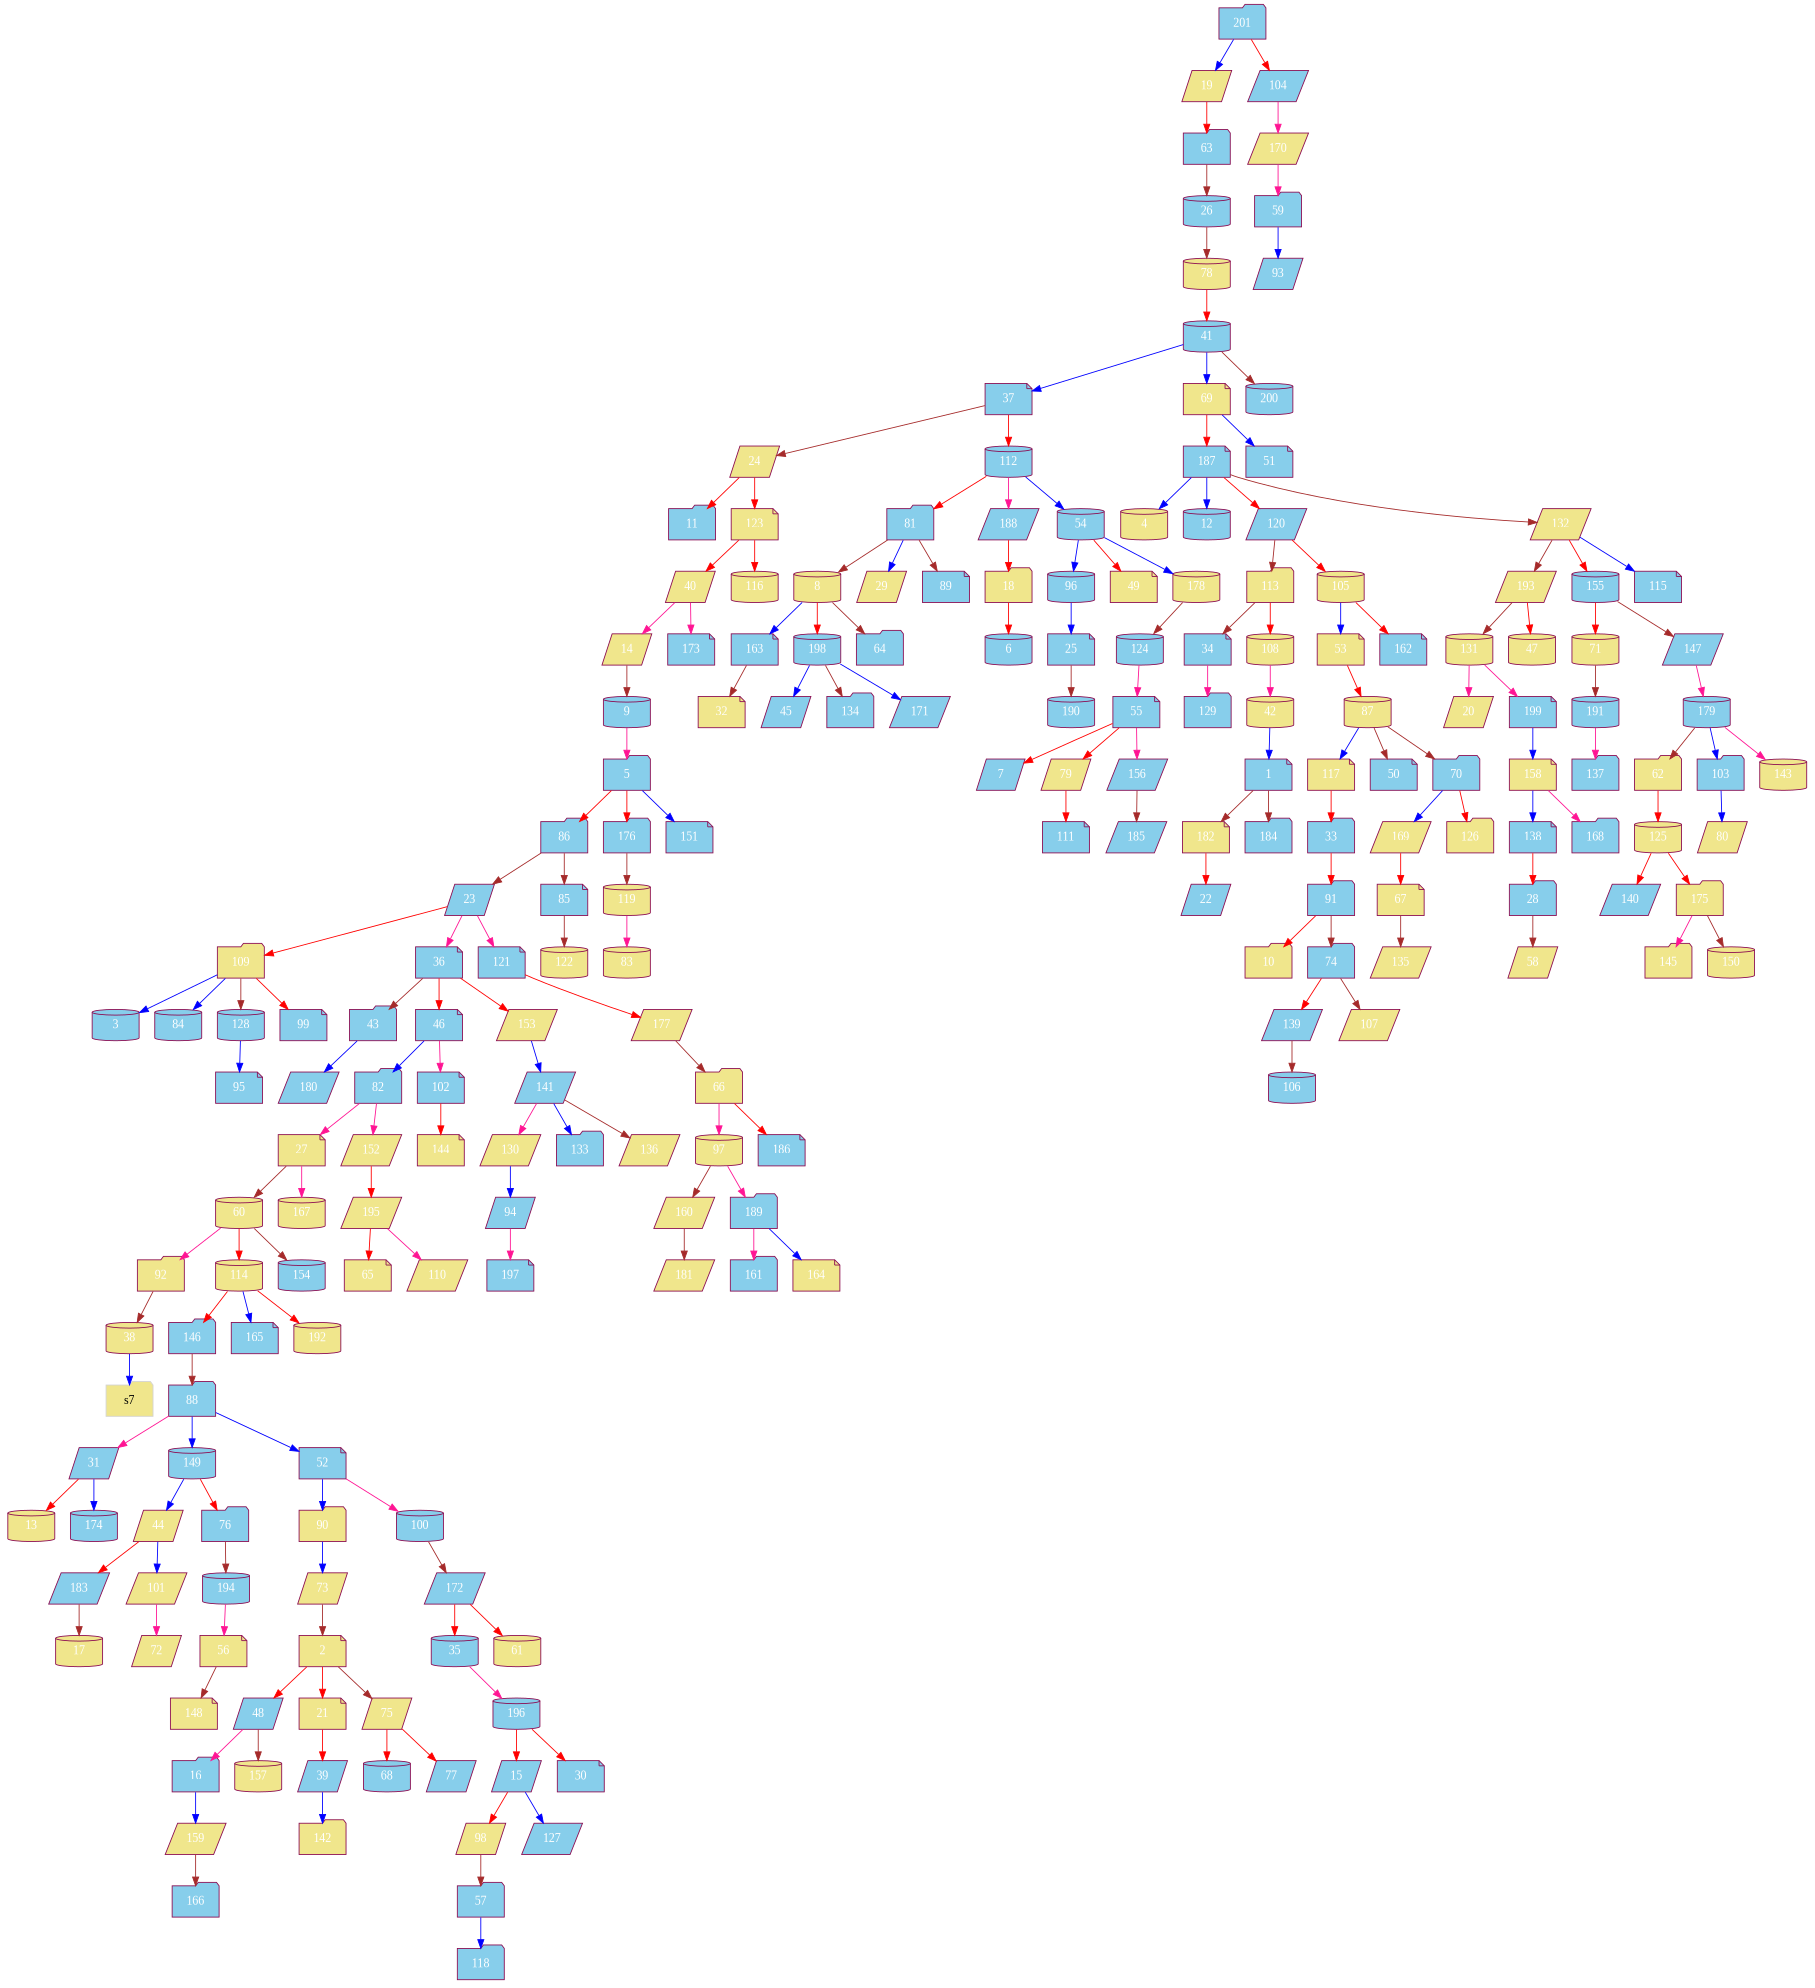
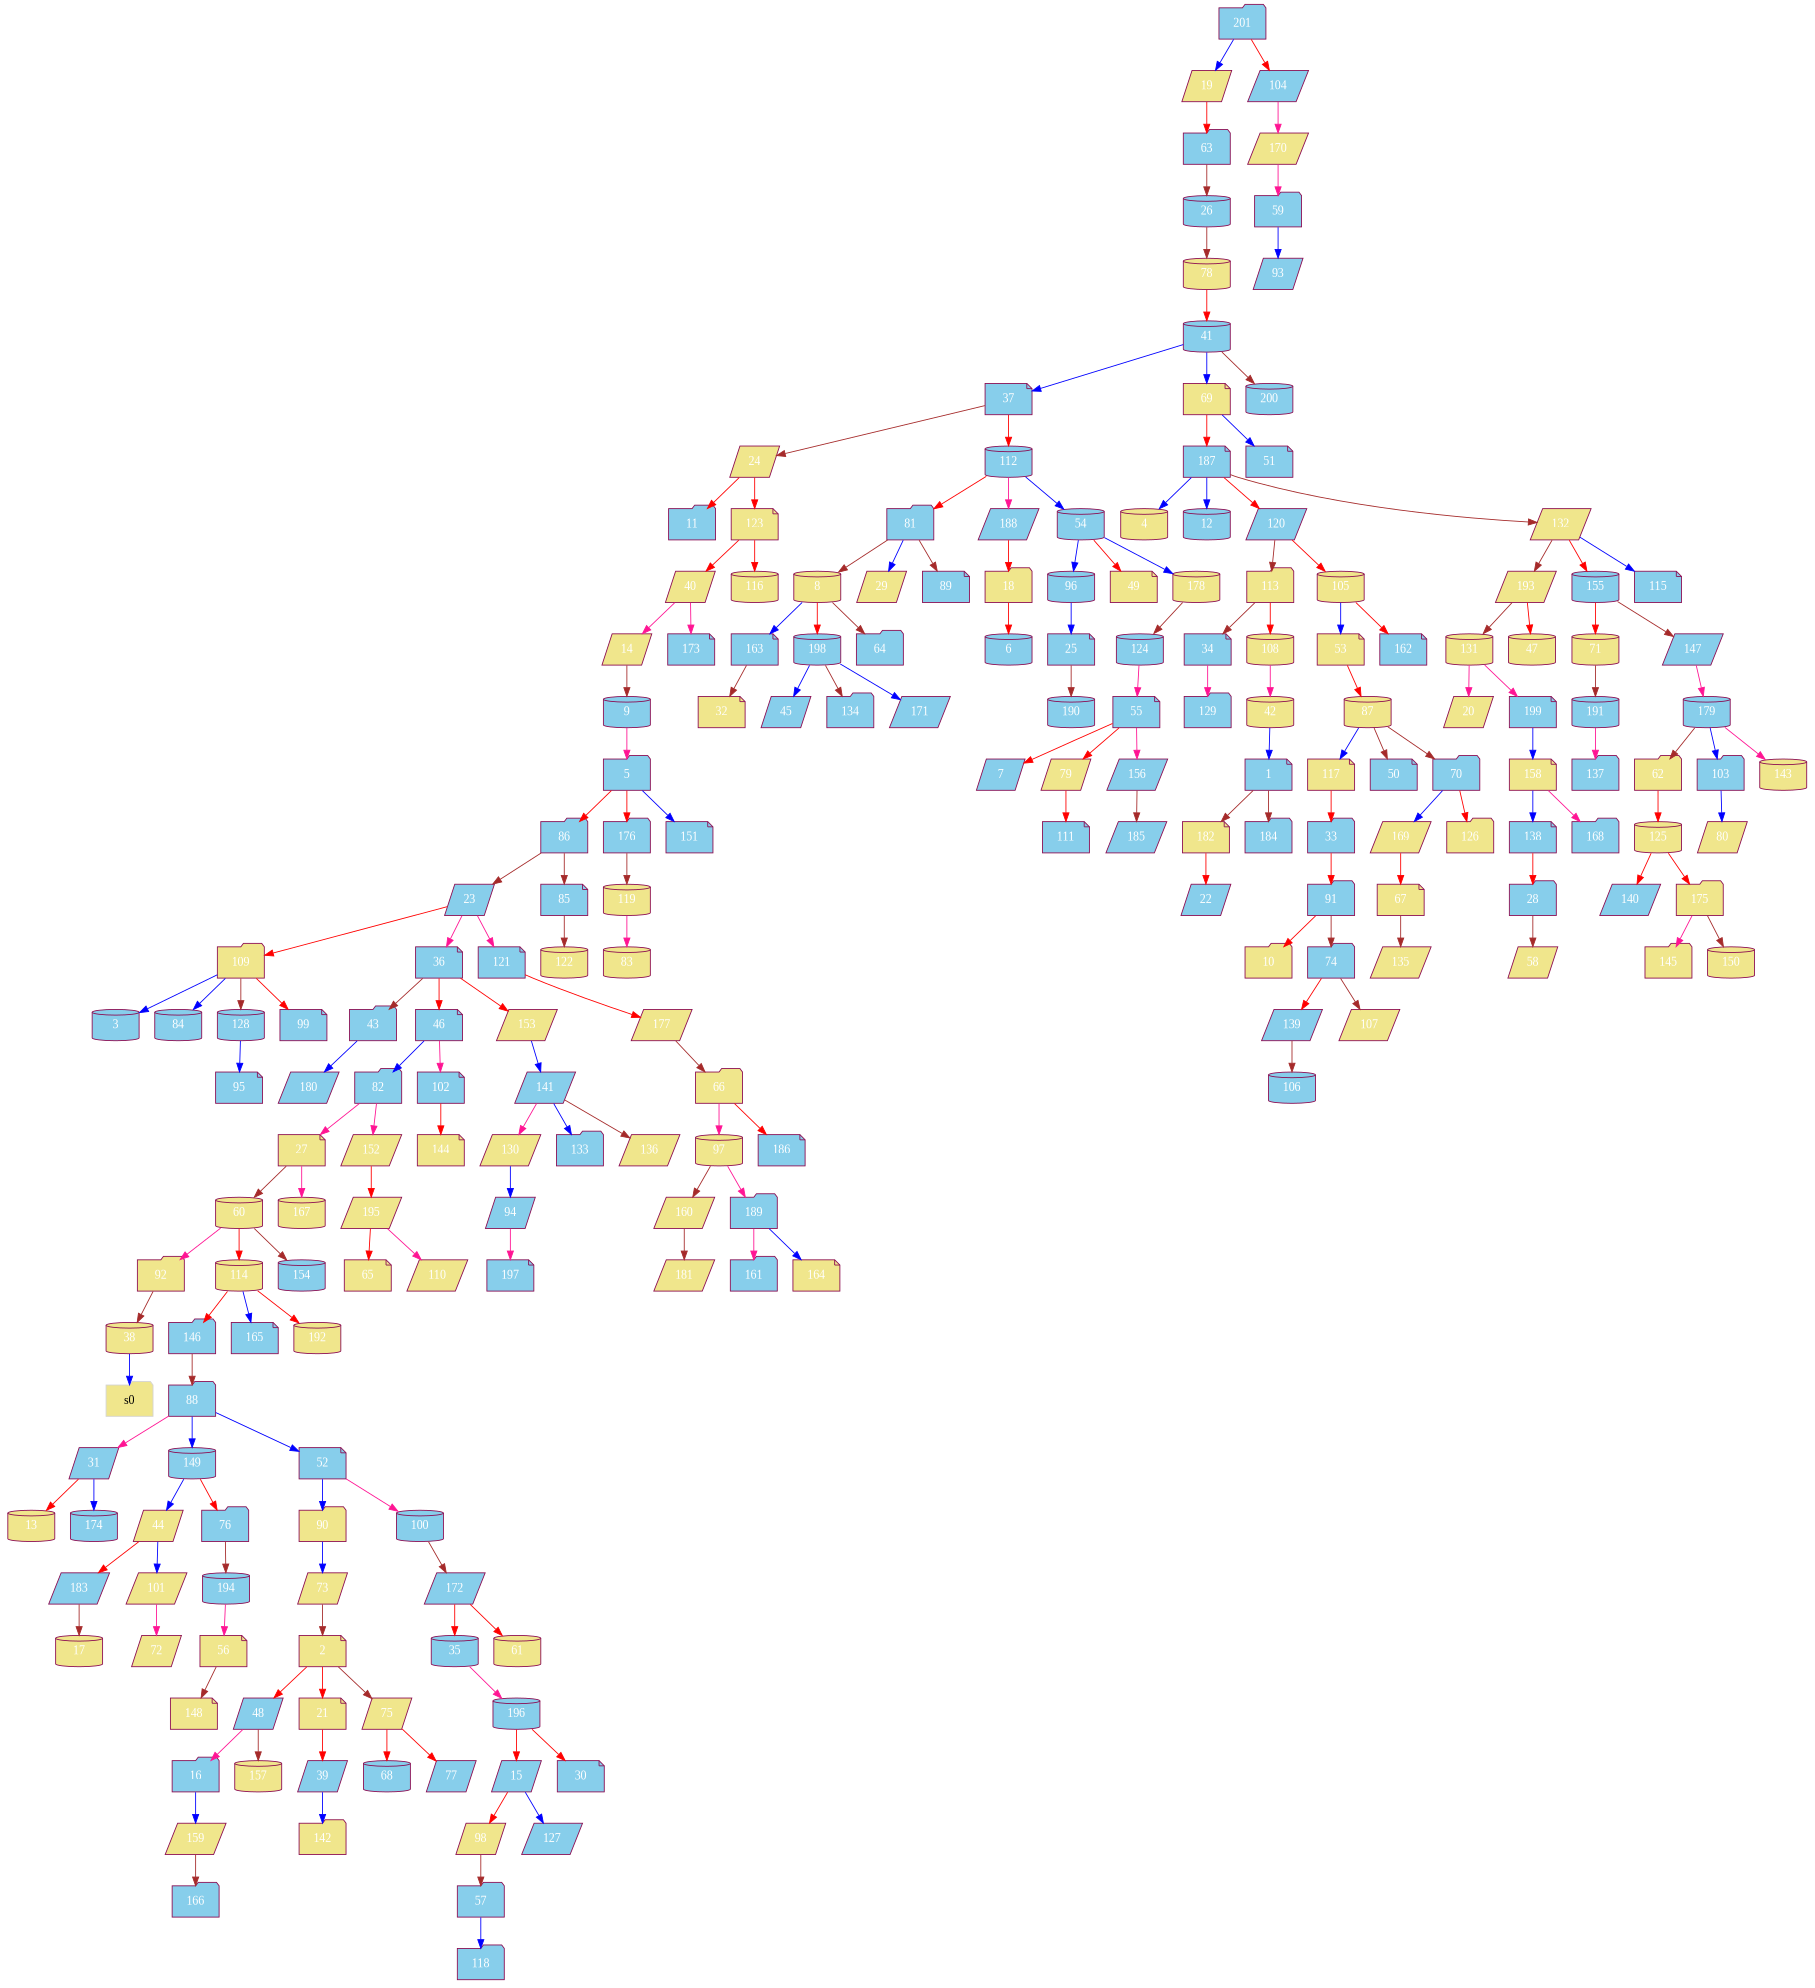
(130, 1401) -> (130, 1401)
